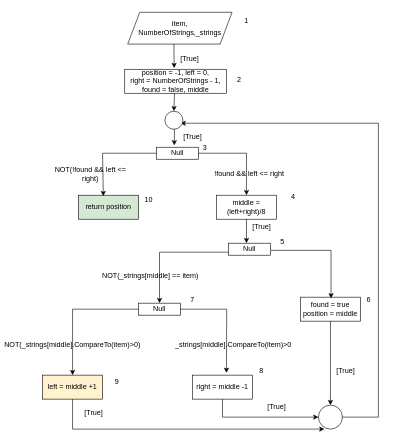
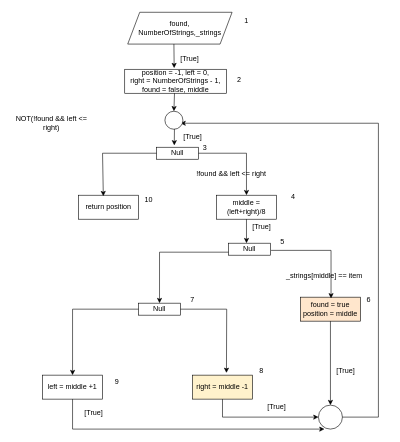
(180, 29) -> (180, 29)
(90, 174) -> (51, 123)
(249, 174) -> (231, 174)
(108, 207) -> (108, 207)
(150, 276) -> none
none -> (324, 276)
(330, 309) -> (330, 309)
(234, 345) -> none
(72, 349) -> none
(72, 387) -> (72, 387)
(222, 387) -> (222, 387)
